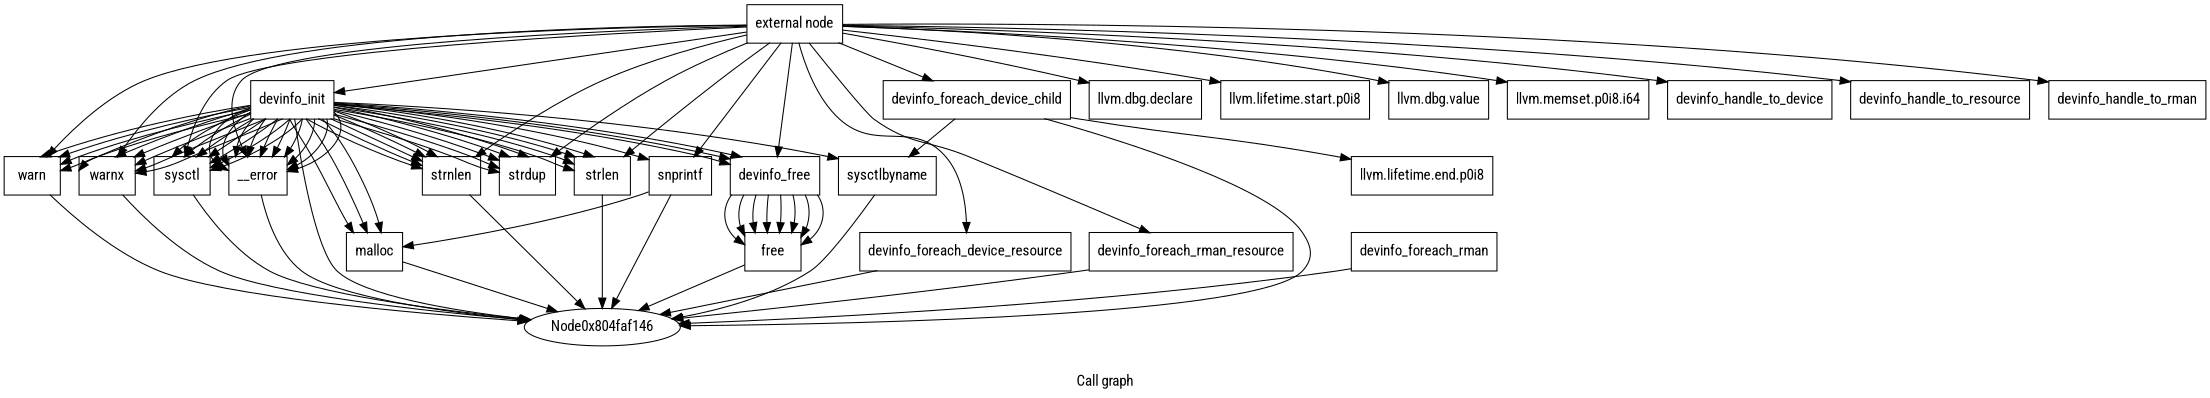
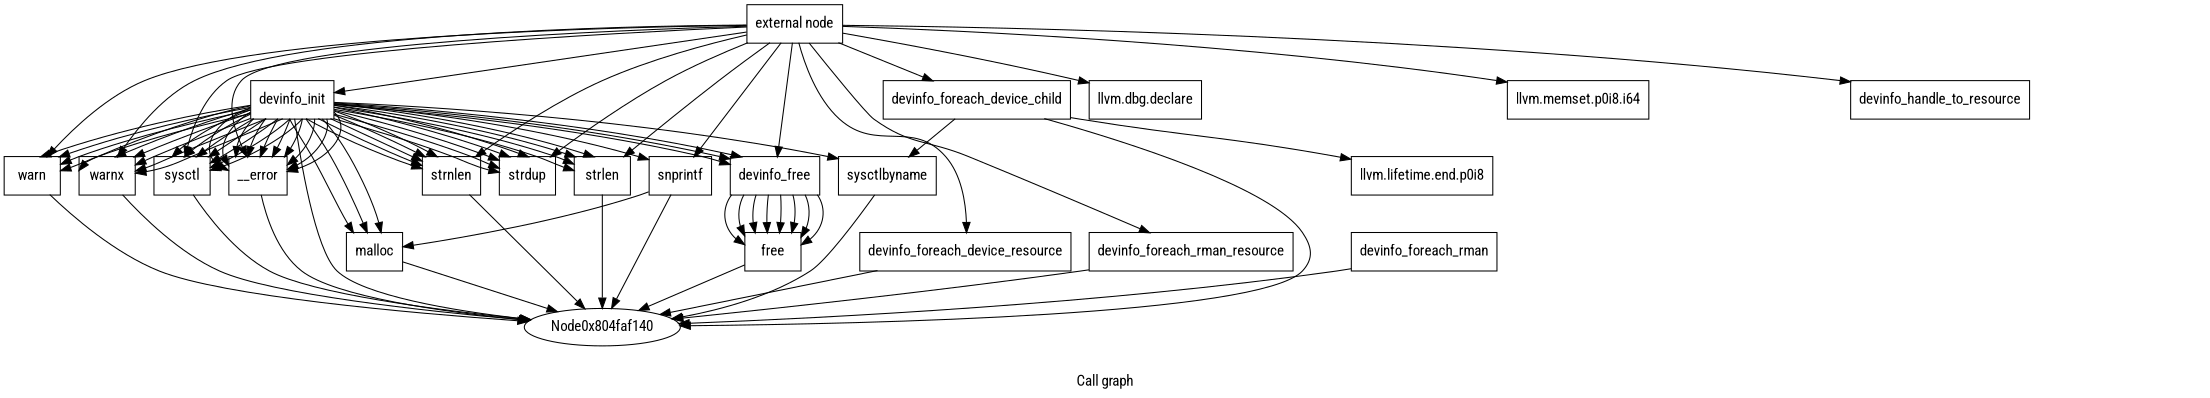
(1295, 100) -> none
(1439, 100) -> none
(1750, 100) -> none
(2127, 100) -> none
(602, 327) -> (602, 327)
